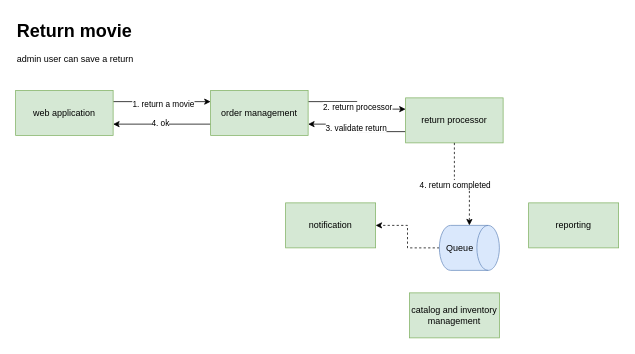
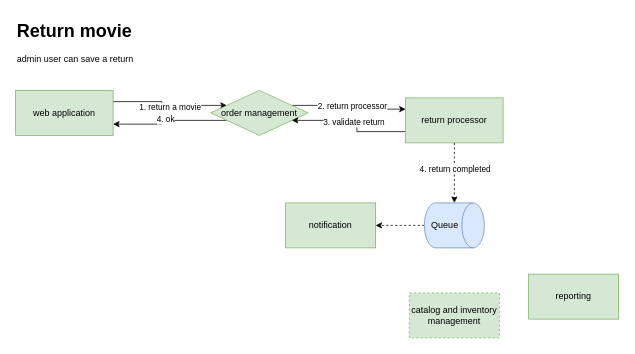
(259, 113) -> (259, 113)
(573, 225) -> (573, 297)
(469, 248) -> (454, 225)
(454, 315) -> (454, 315)
